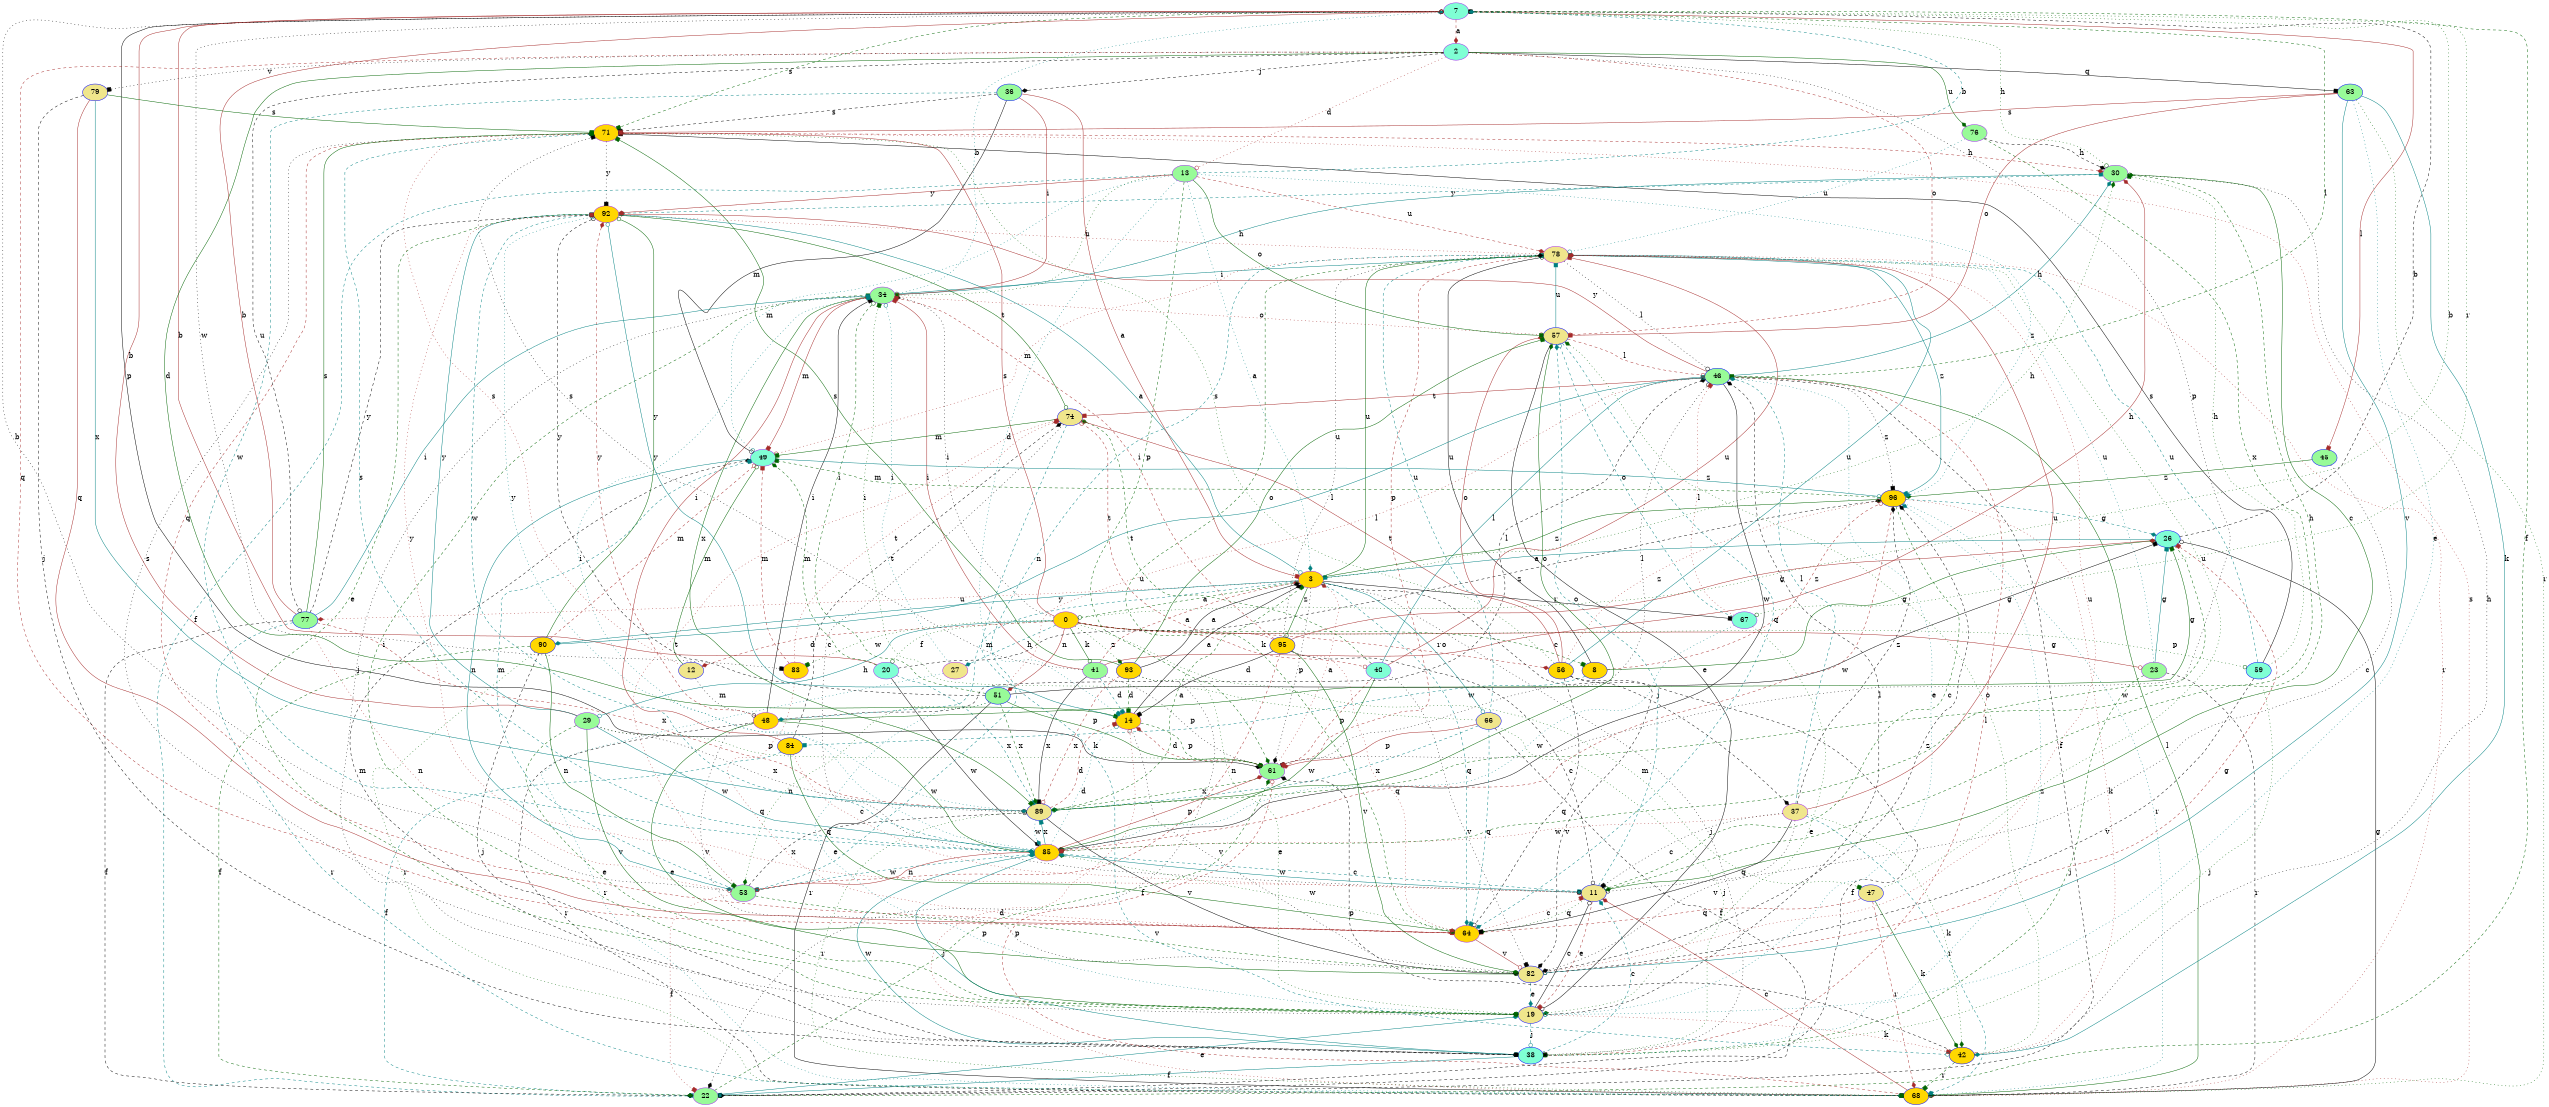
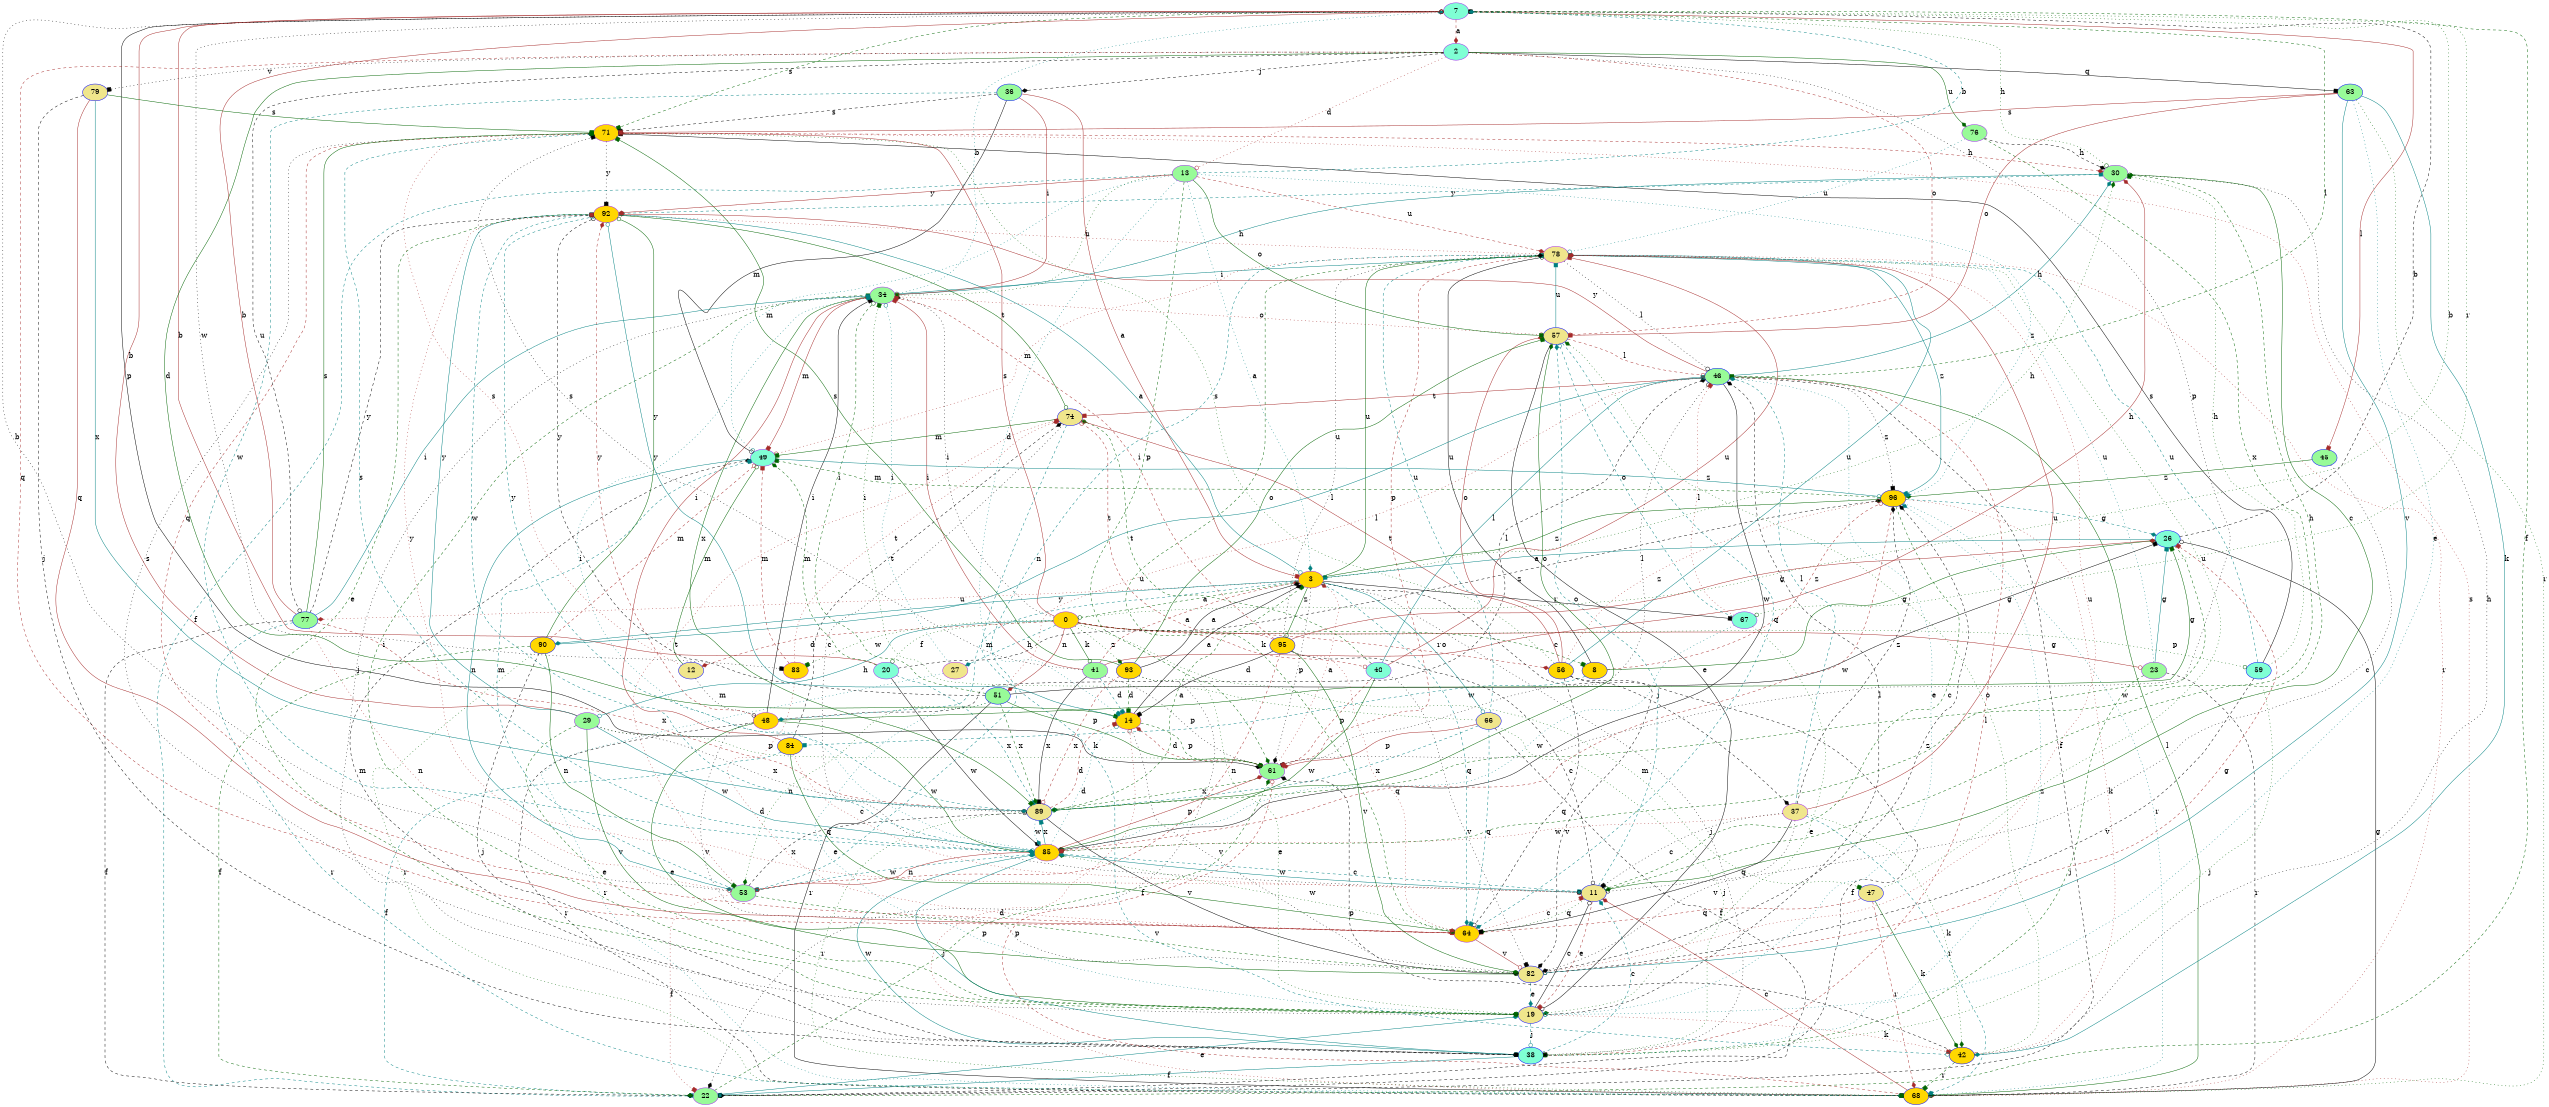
(577, 634) -> (577, 634)
(762, 812) -> (762, 812)
